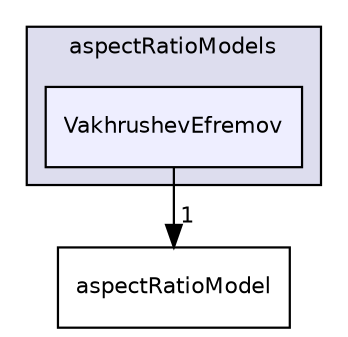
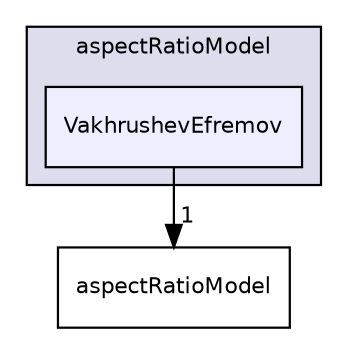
(174, 48) -> (174, 48)
